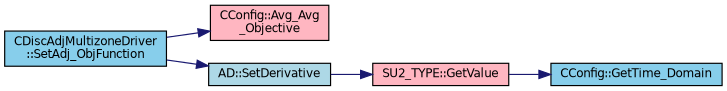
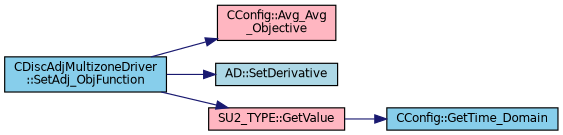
(346, 74) -> (189, 99)
